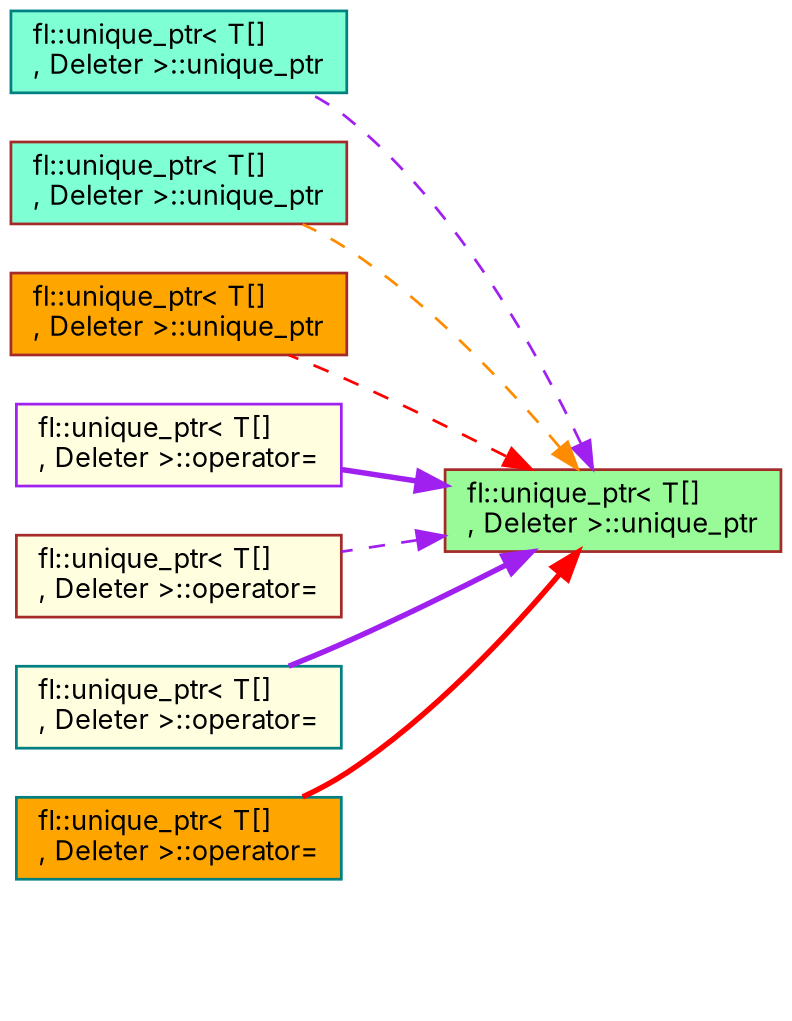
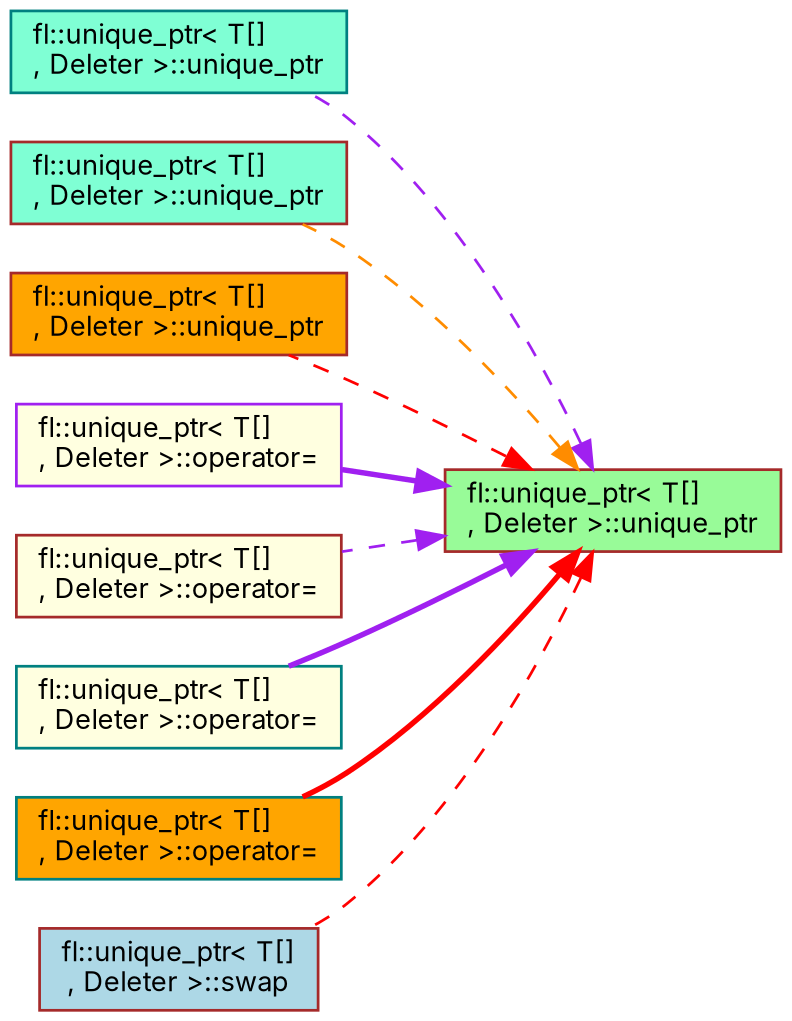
none -> (179, 969)
